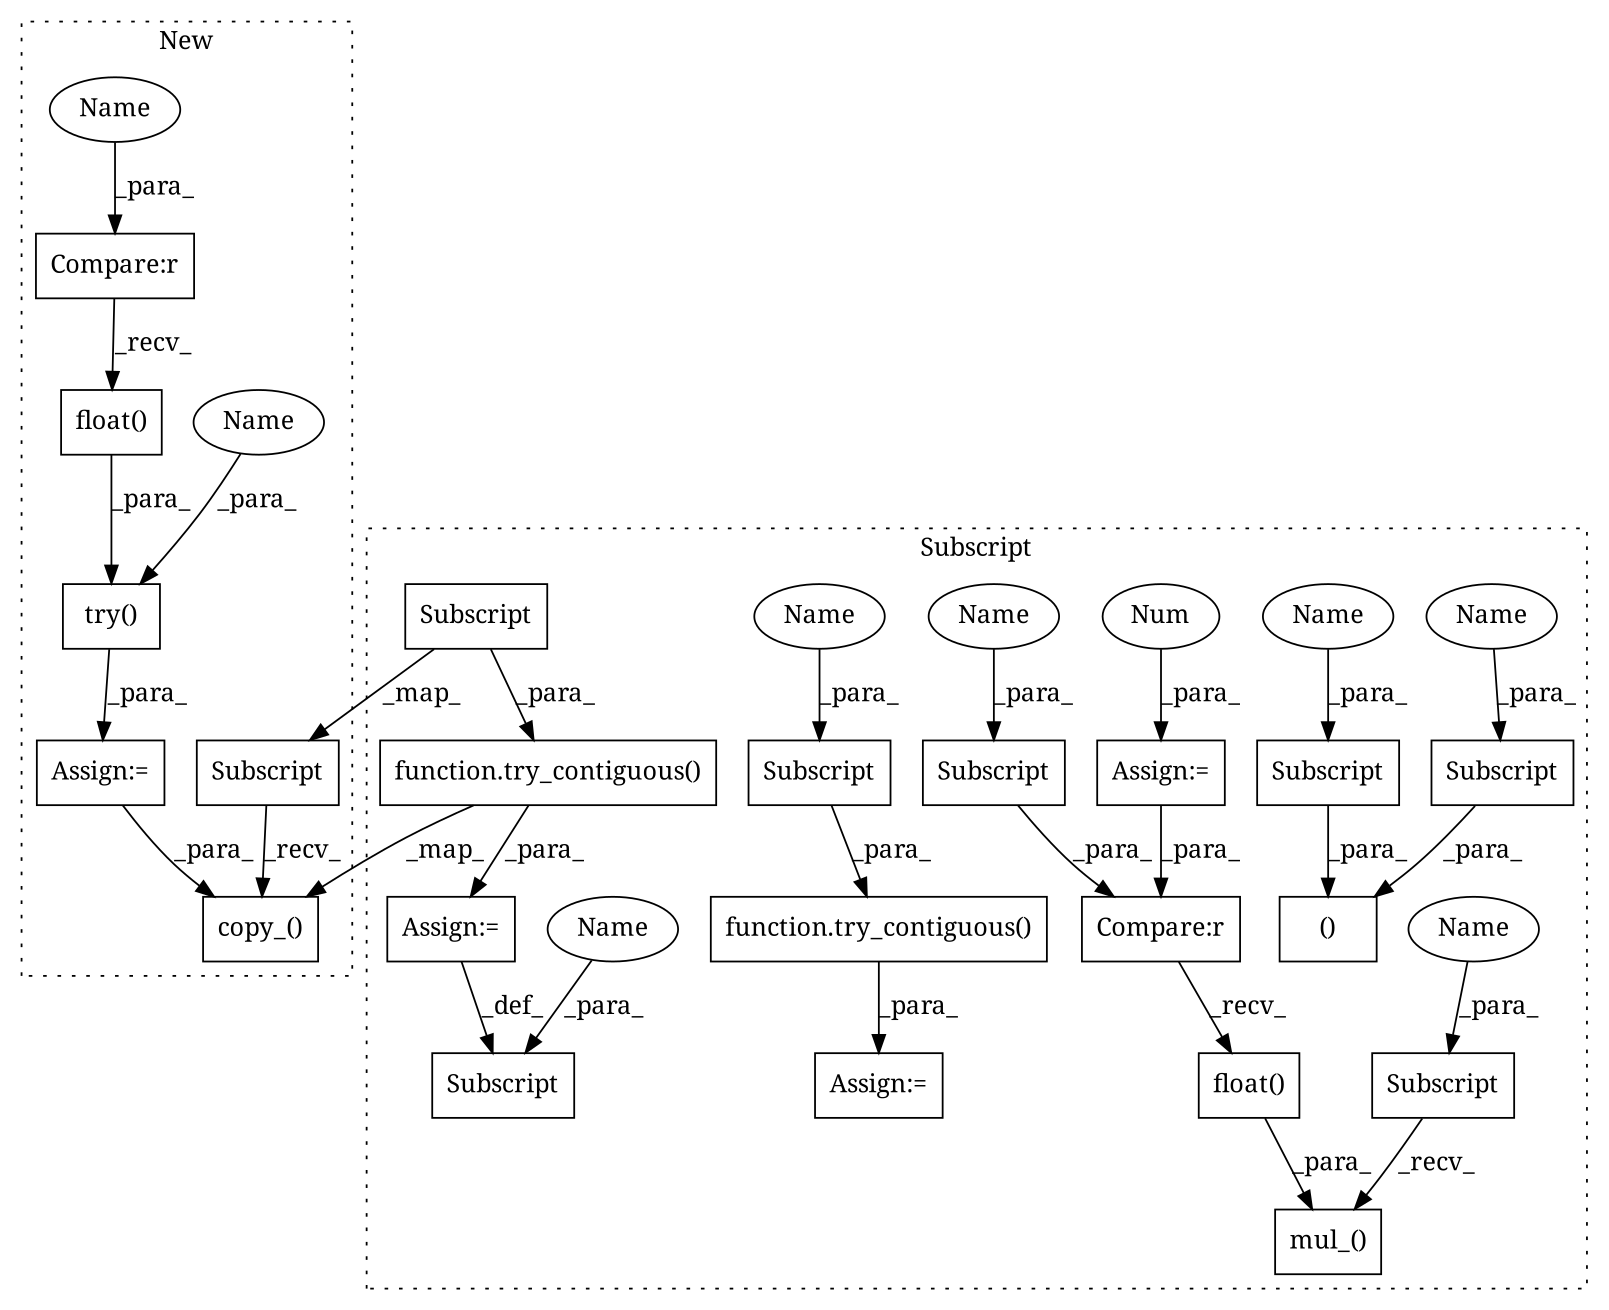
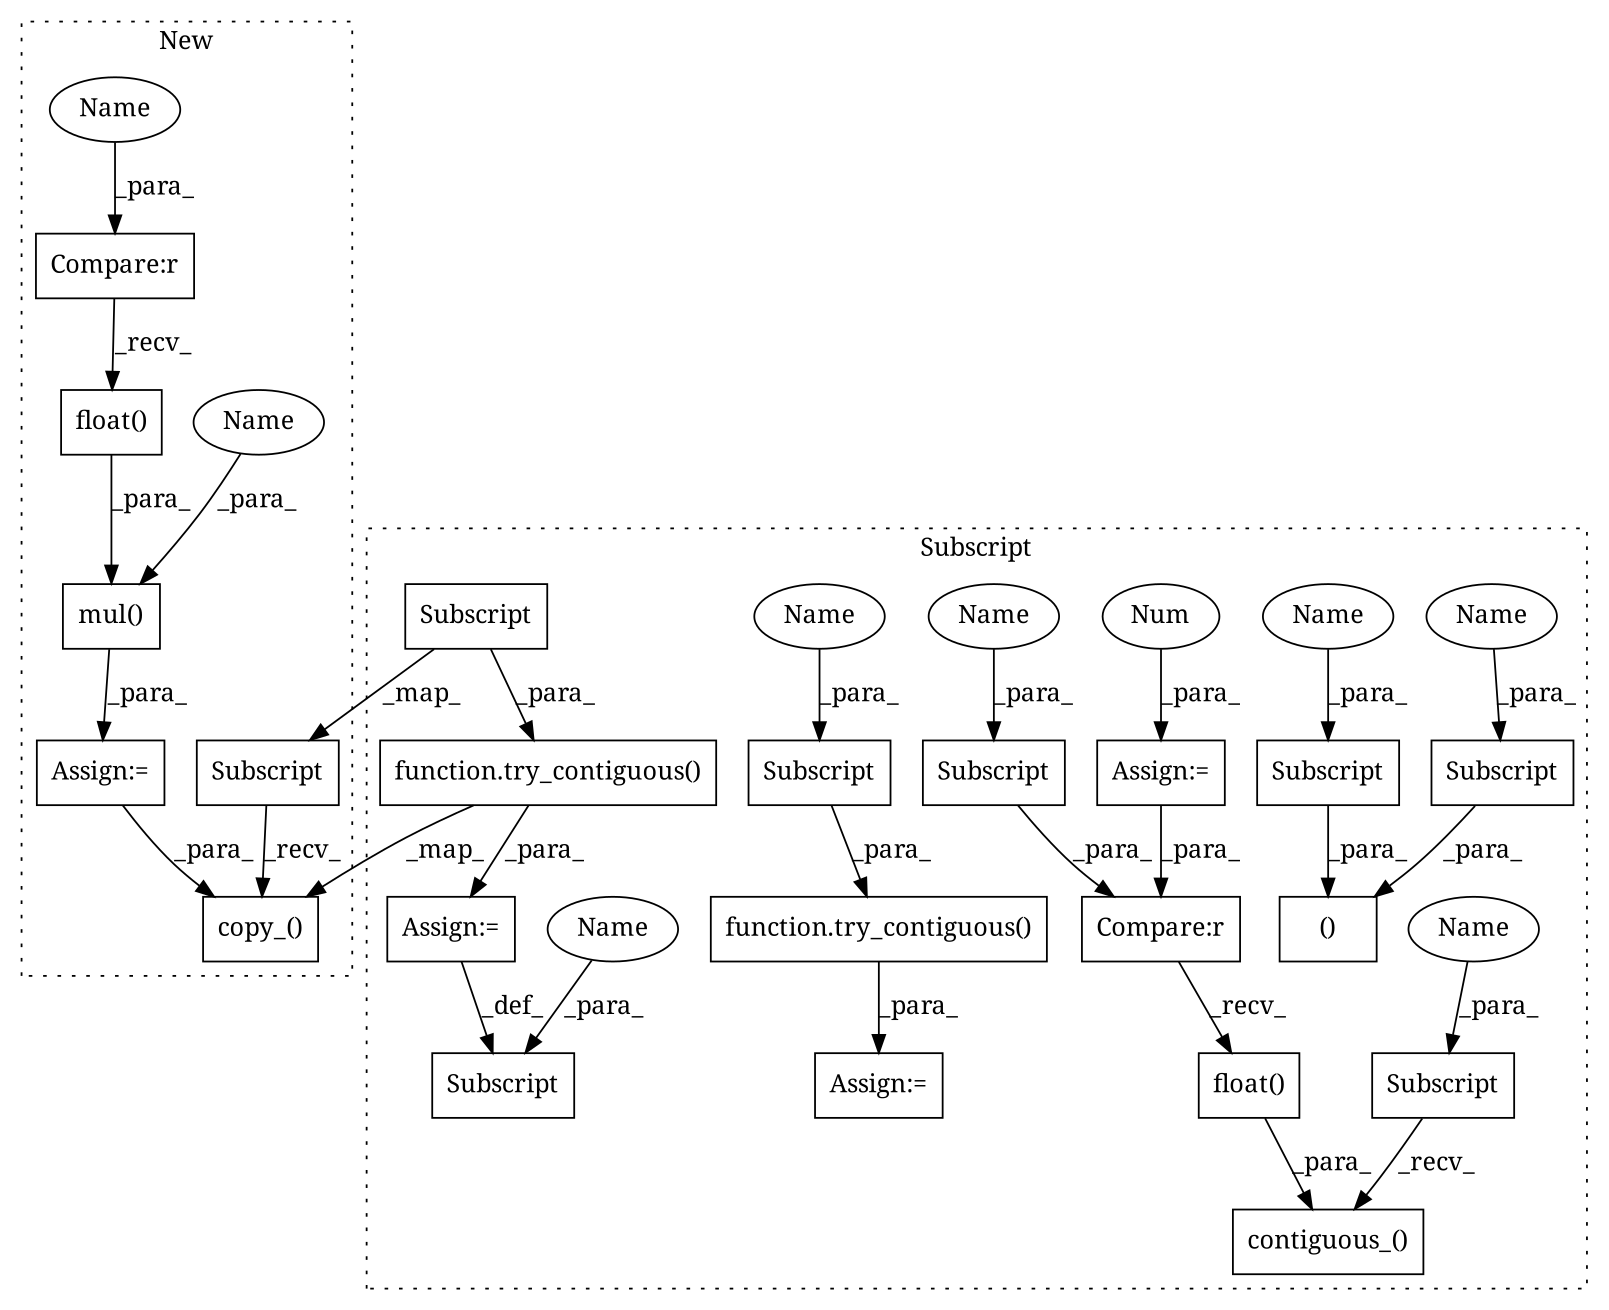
(111, 616) -> (111, 616)
(1328, 1242) -> (1328, 1242)
